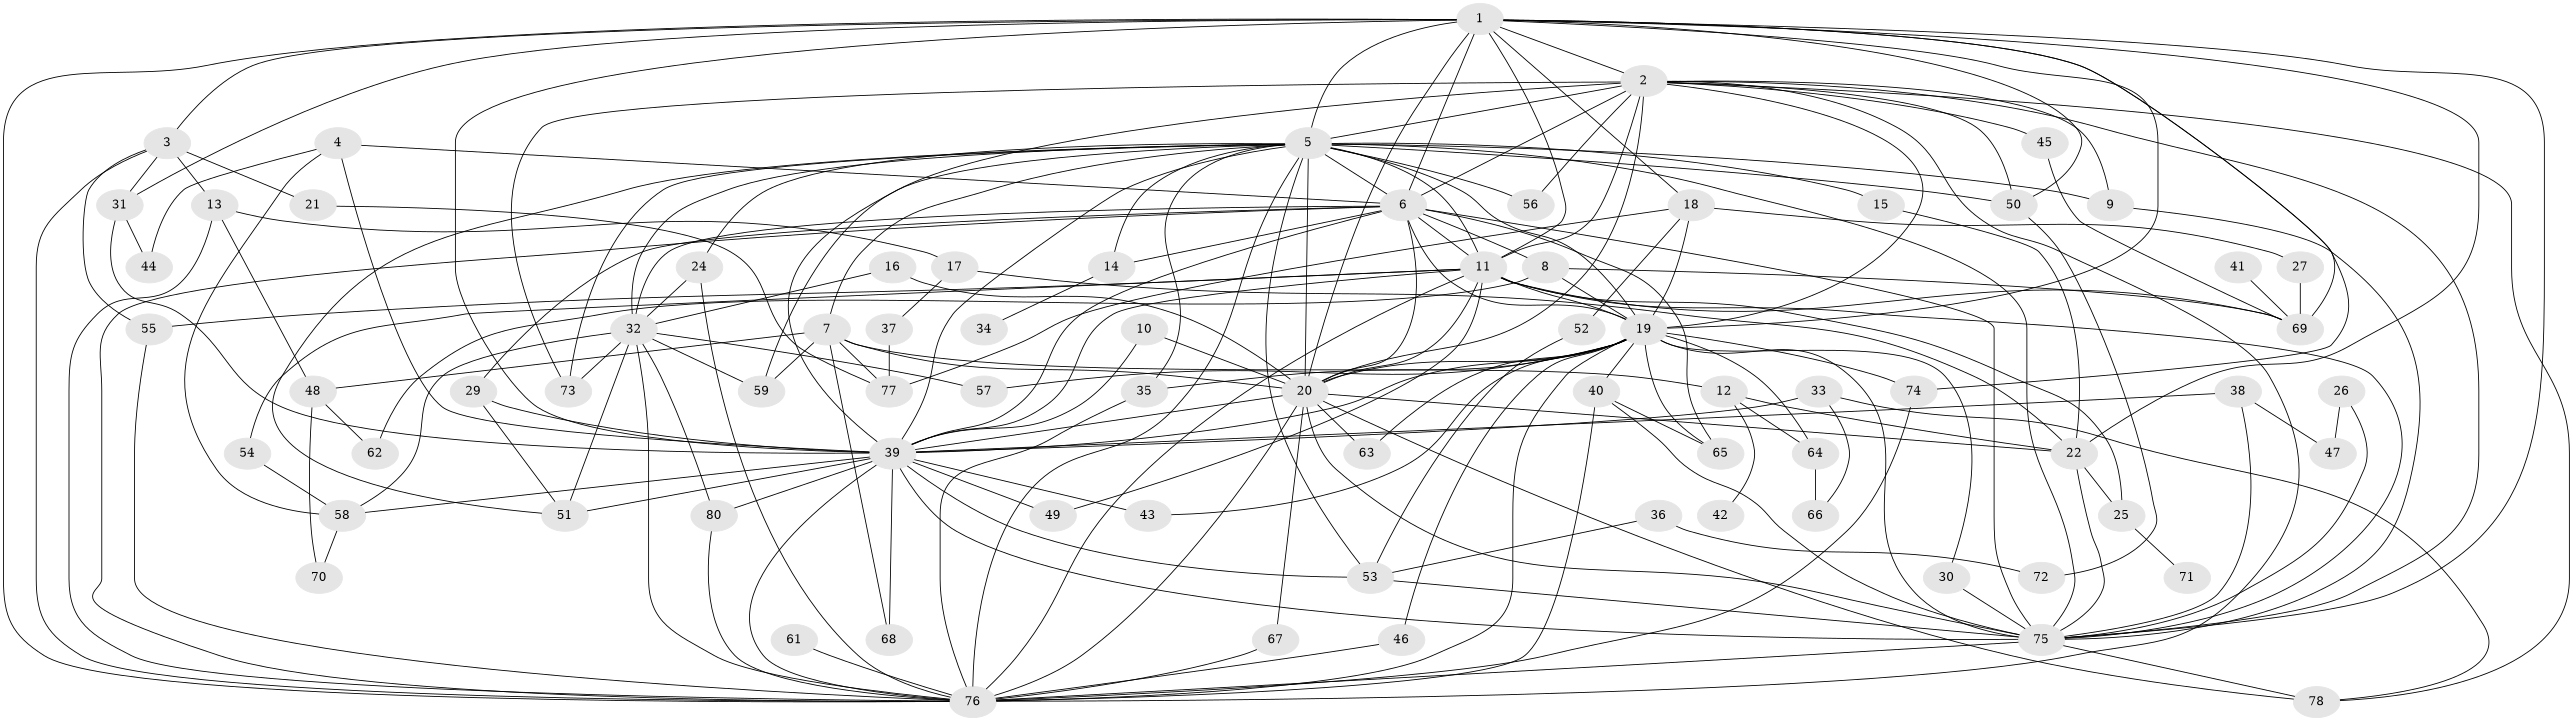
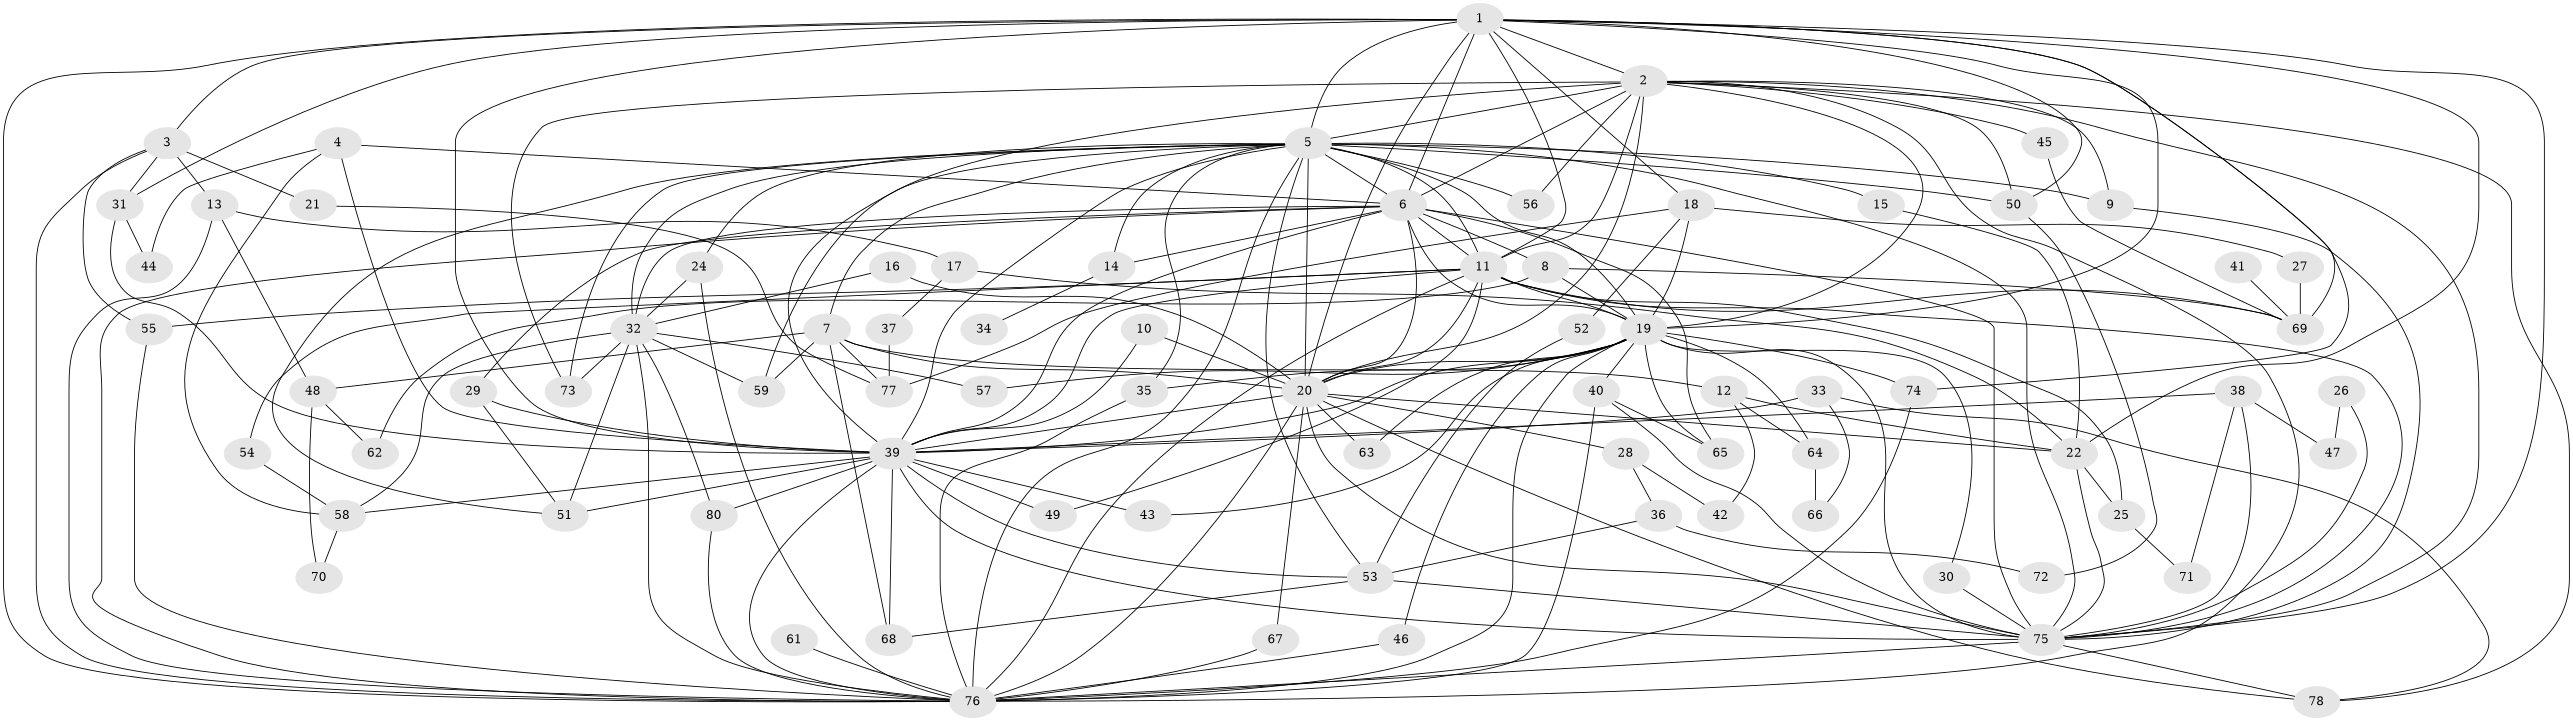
none -> (1626, 454)
none -> (2213, 485)
none -> (1119, 610)
